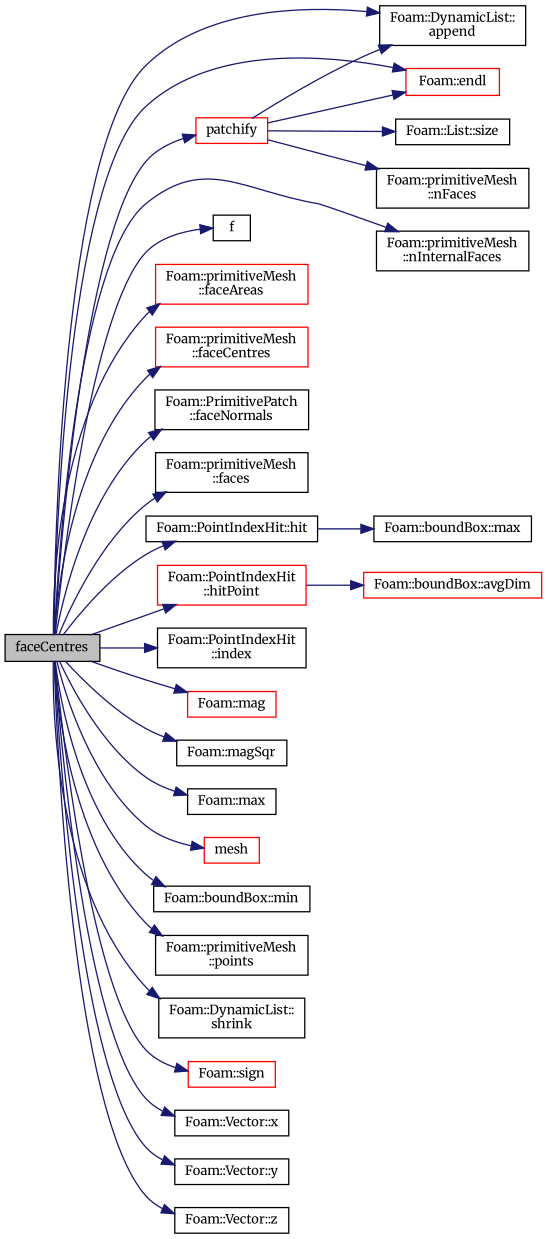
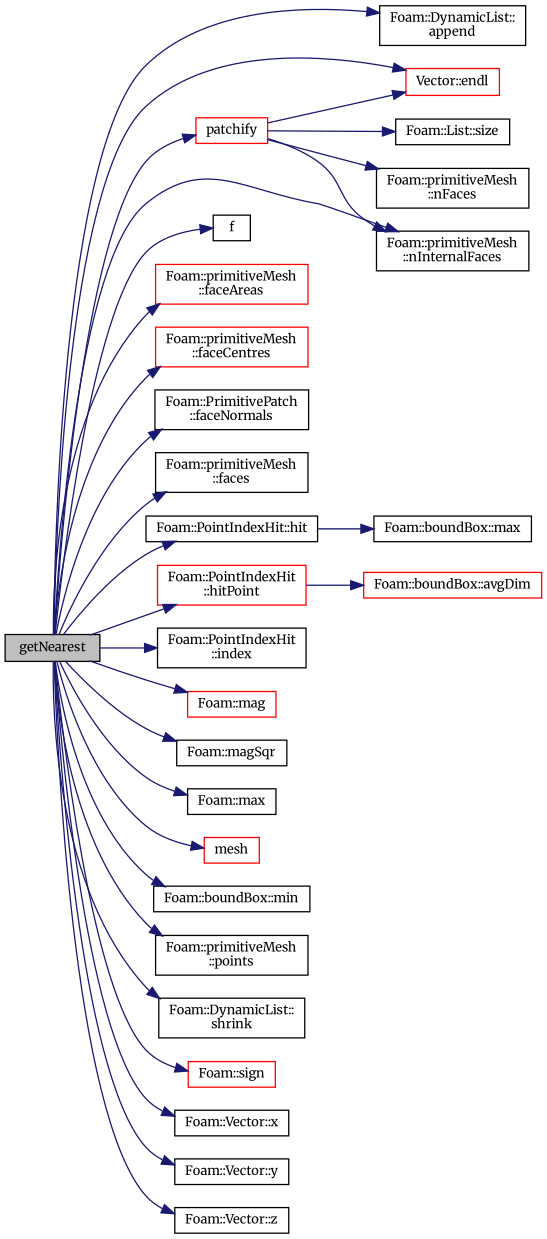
(314, 81) -> (330, 172)
(453, 82) -> (453, 82)
(53, 648) -> (53, 648)
